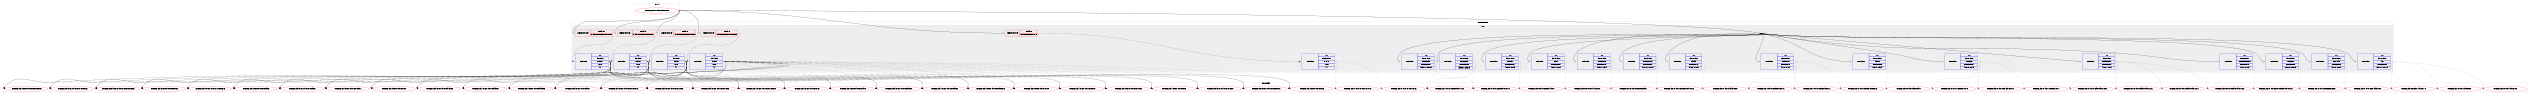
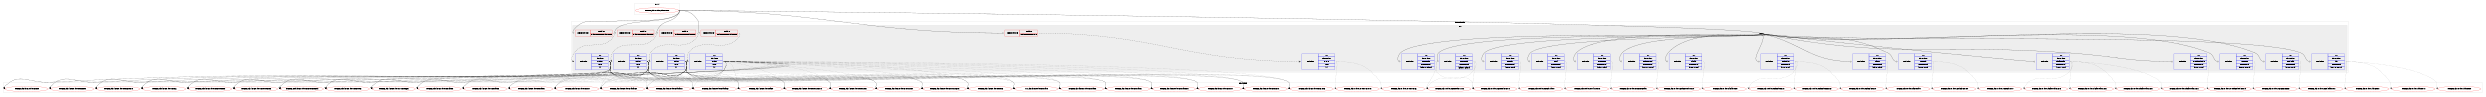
(853, 89) -> (1036, 89)
(899, 89) -> (1082, 89)
(1954, 89) -> none
(2276, 89) -> (2230, 89)
(2413, 89) -> (2413, 89)
